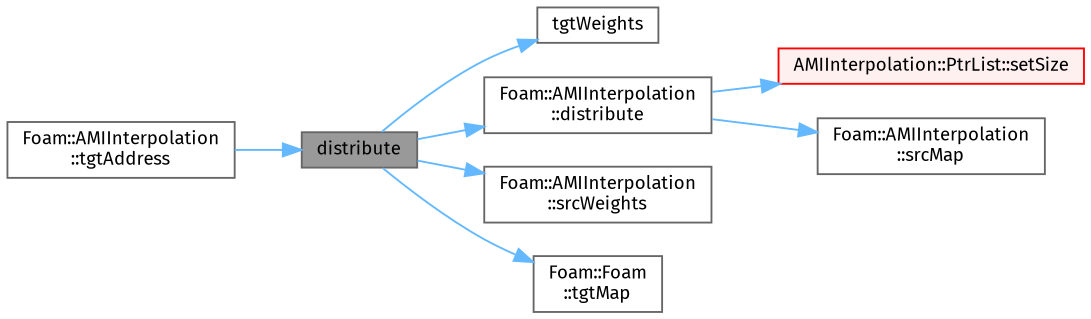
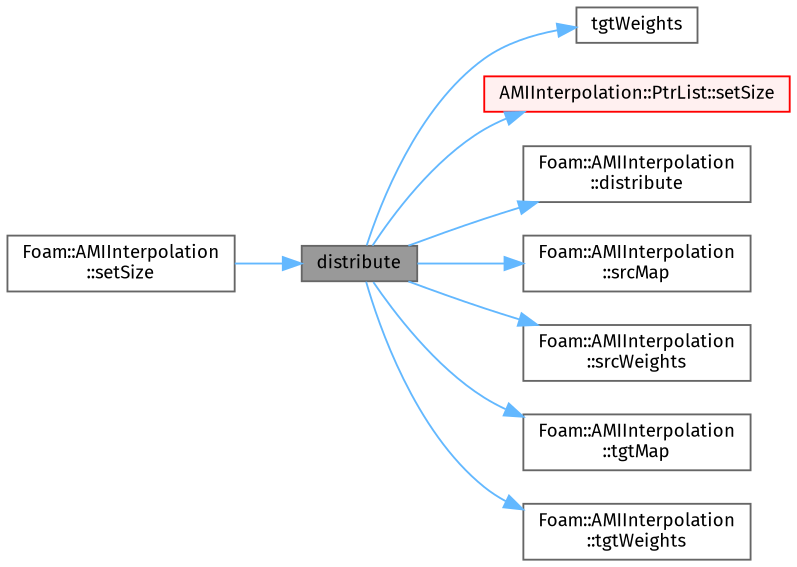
(737, 89) -> (431, 173)
(756, 125) -> (461, 264)
(121, 150) -> (121, 264)
(598, 284) -> (637, 442)
none -> (637, 532)
